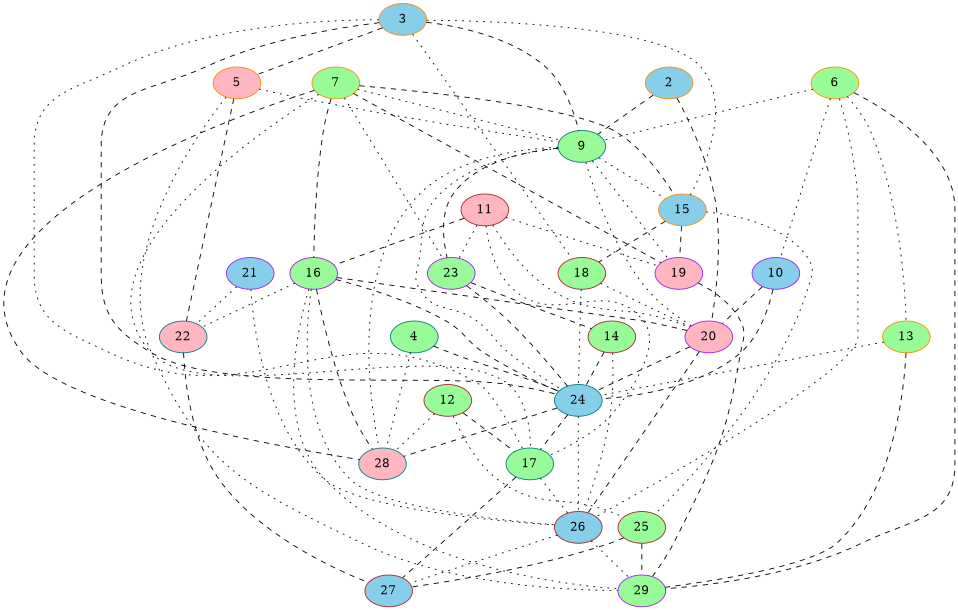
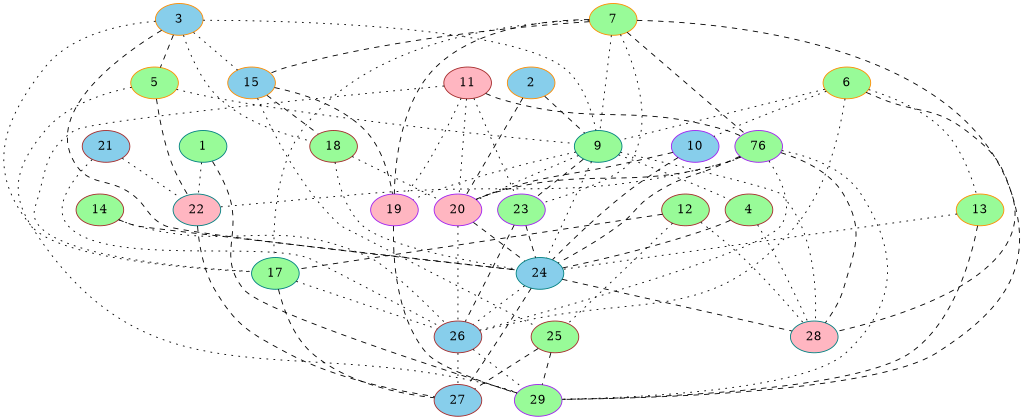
(523, 51) -> (422, 31)
(237, 83) -> (155, 83)
none -> (203, 146)
(632, 178) -> (692, 183)
(250, 273) -> (106, 146)
(314, 273) -> (759, 146)
(552, 314) -> (490, 273)
(414, 337) -> (749, 210)
(554, 432) -> (500, 337)
(644, 432) -> (458, 273)
